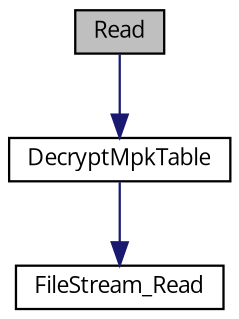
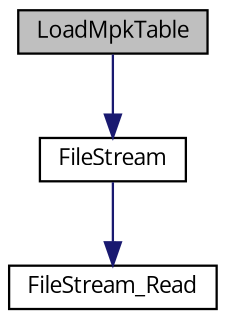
(120, 32) -> (113, 32)
(120, 160) -> (113, 160)
